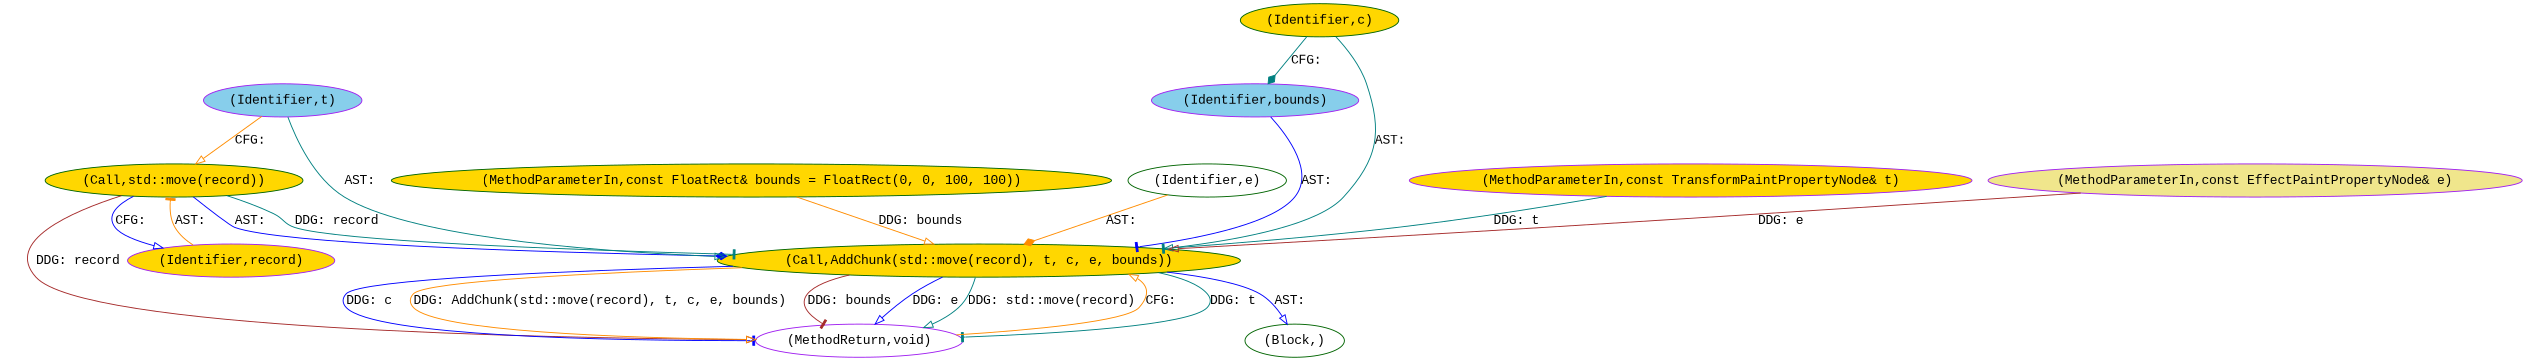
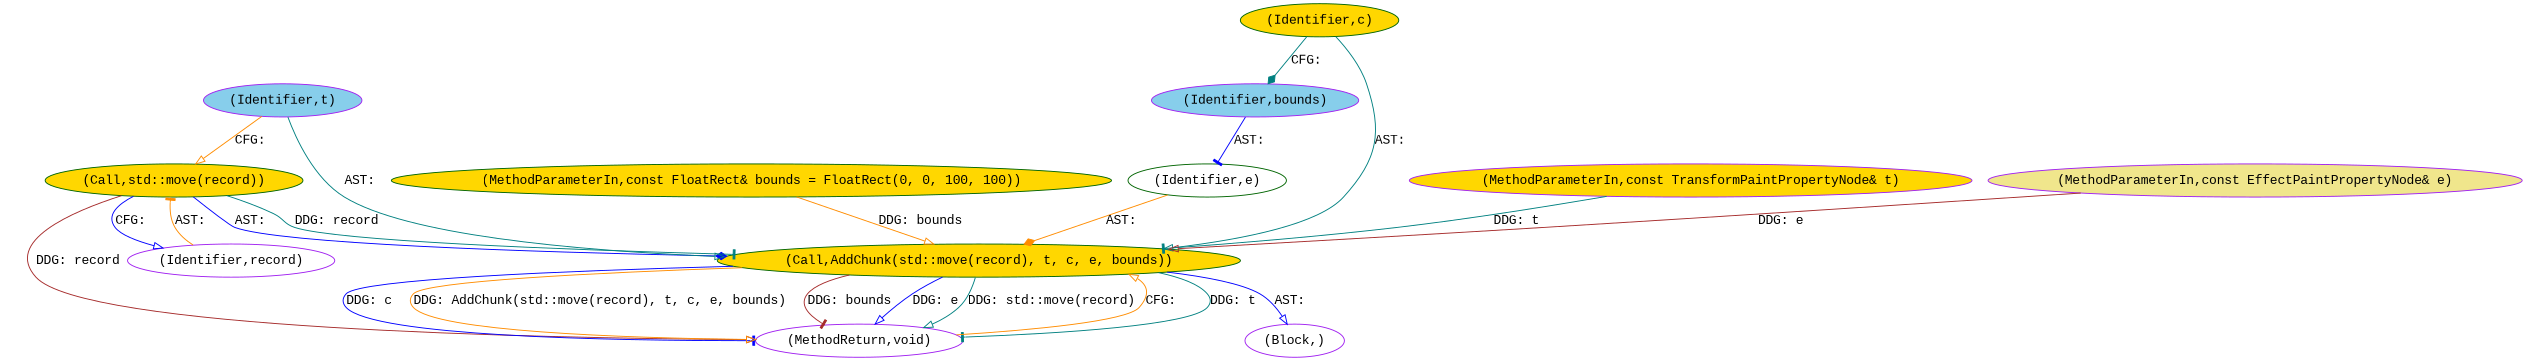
(1264, 217) -> (1232, 139)
(231, 261) -> (231, 261)
(1295, 341) -> (1295, 341)
